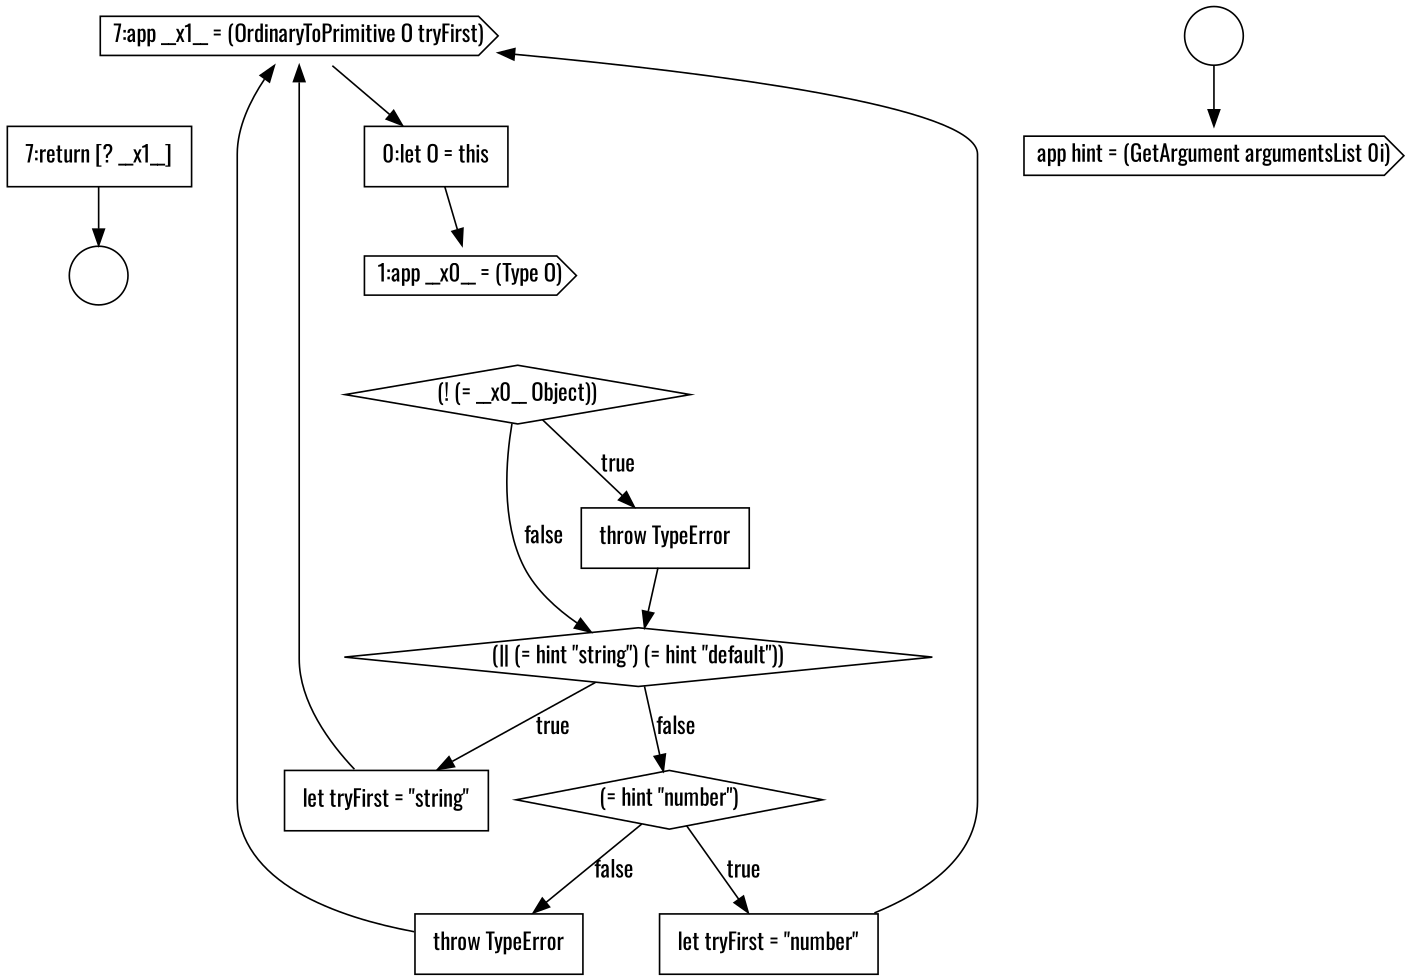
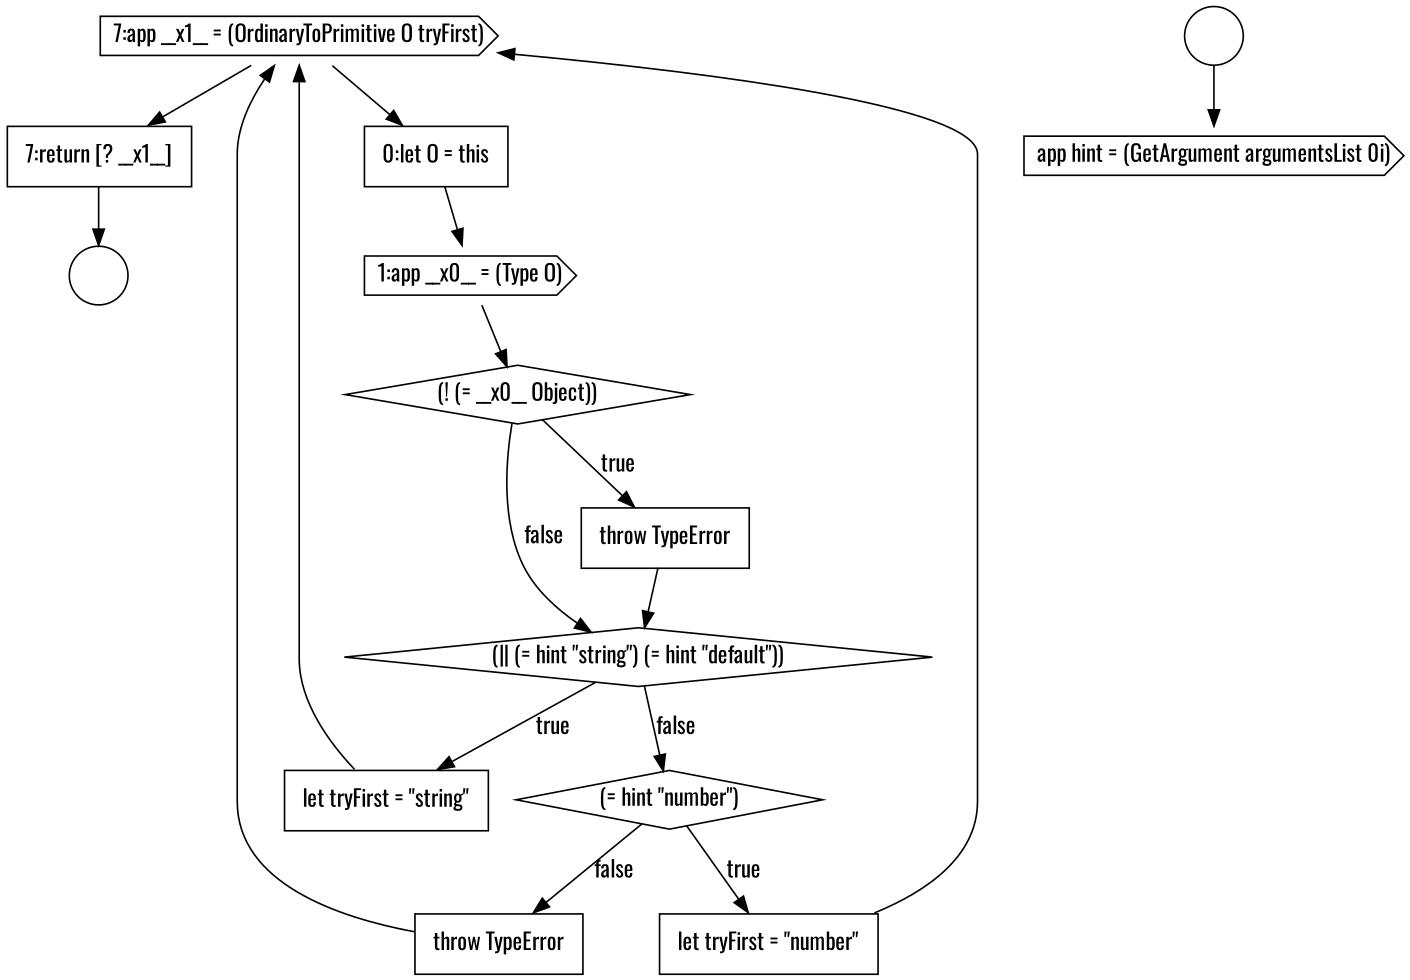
none -> (207, 91)
none -> (491, 328)
